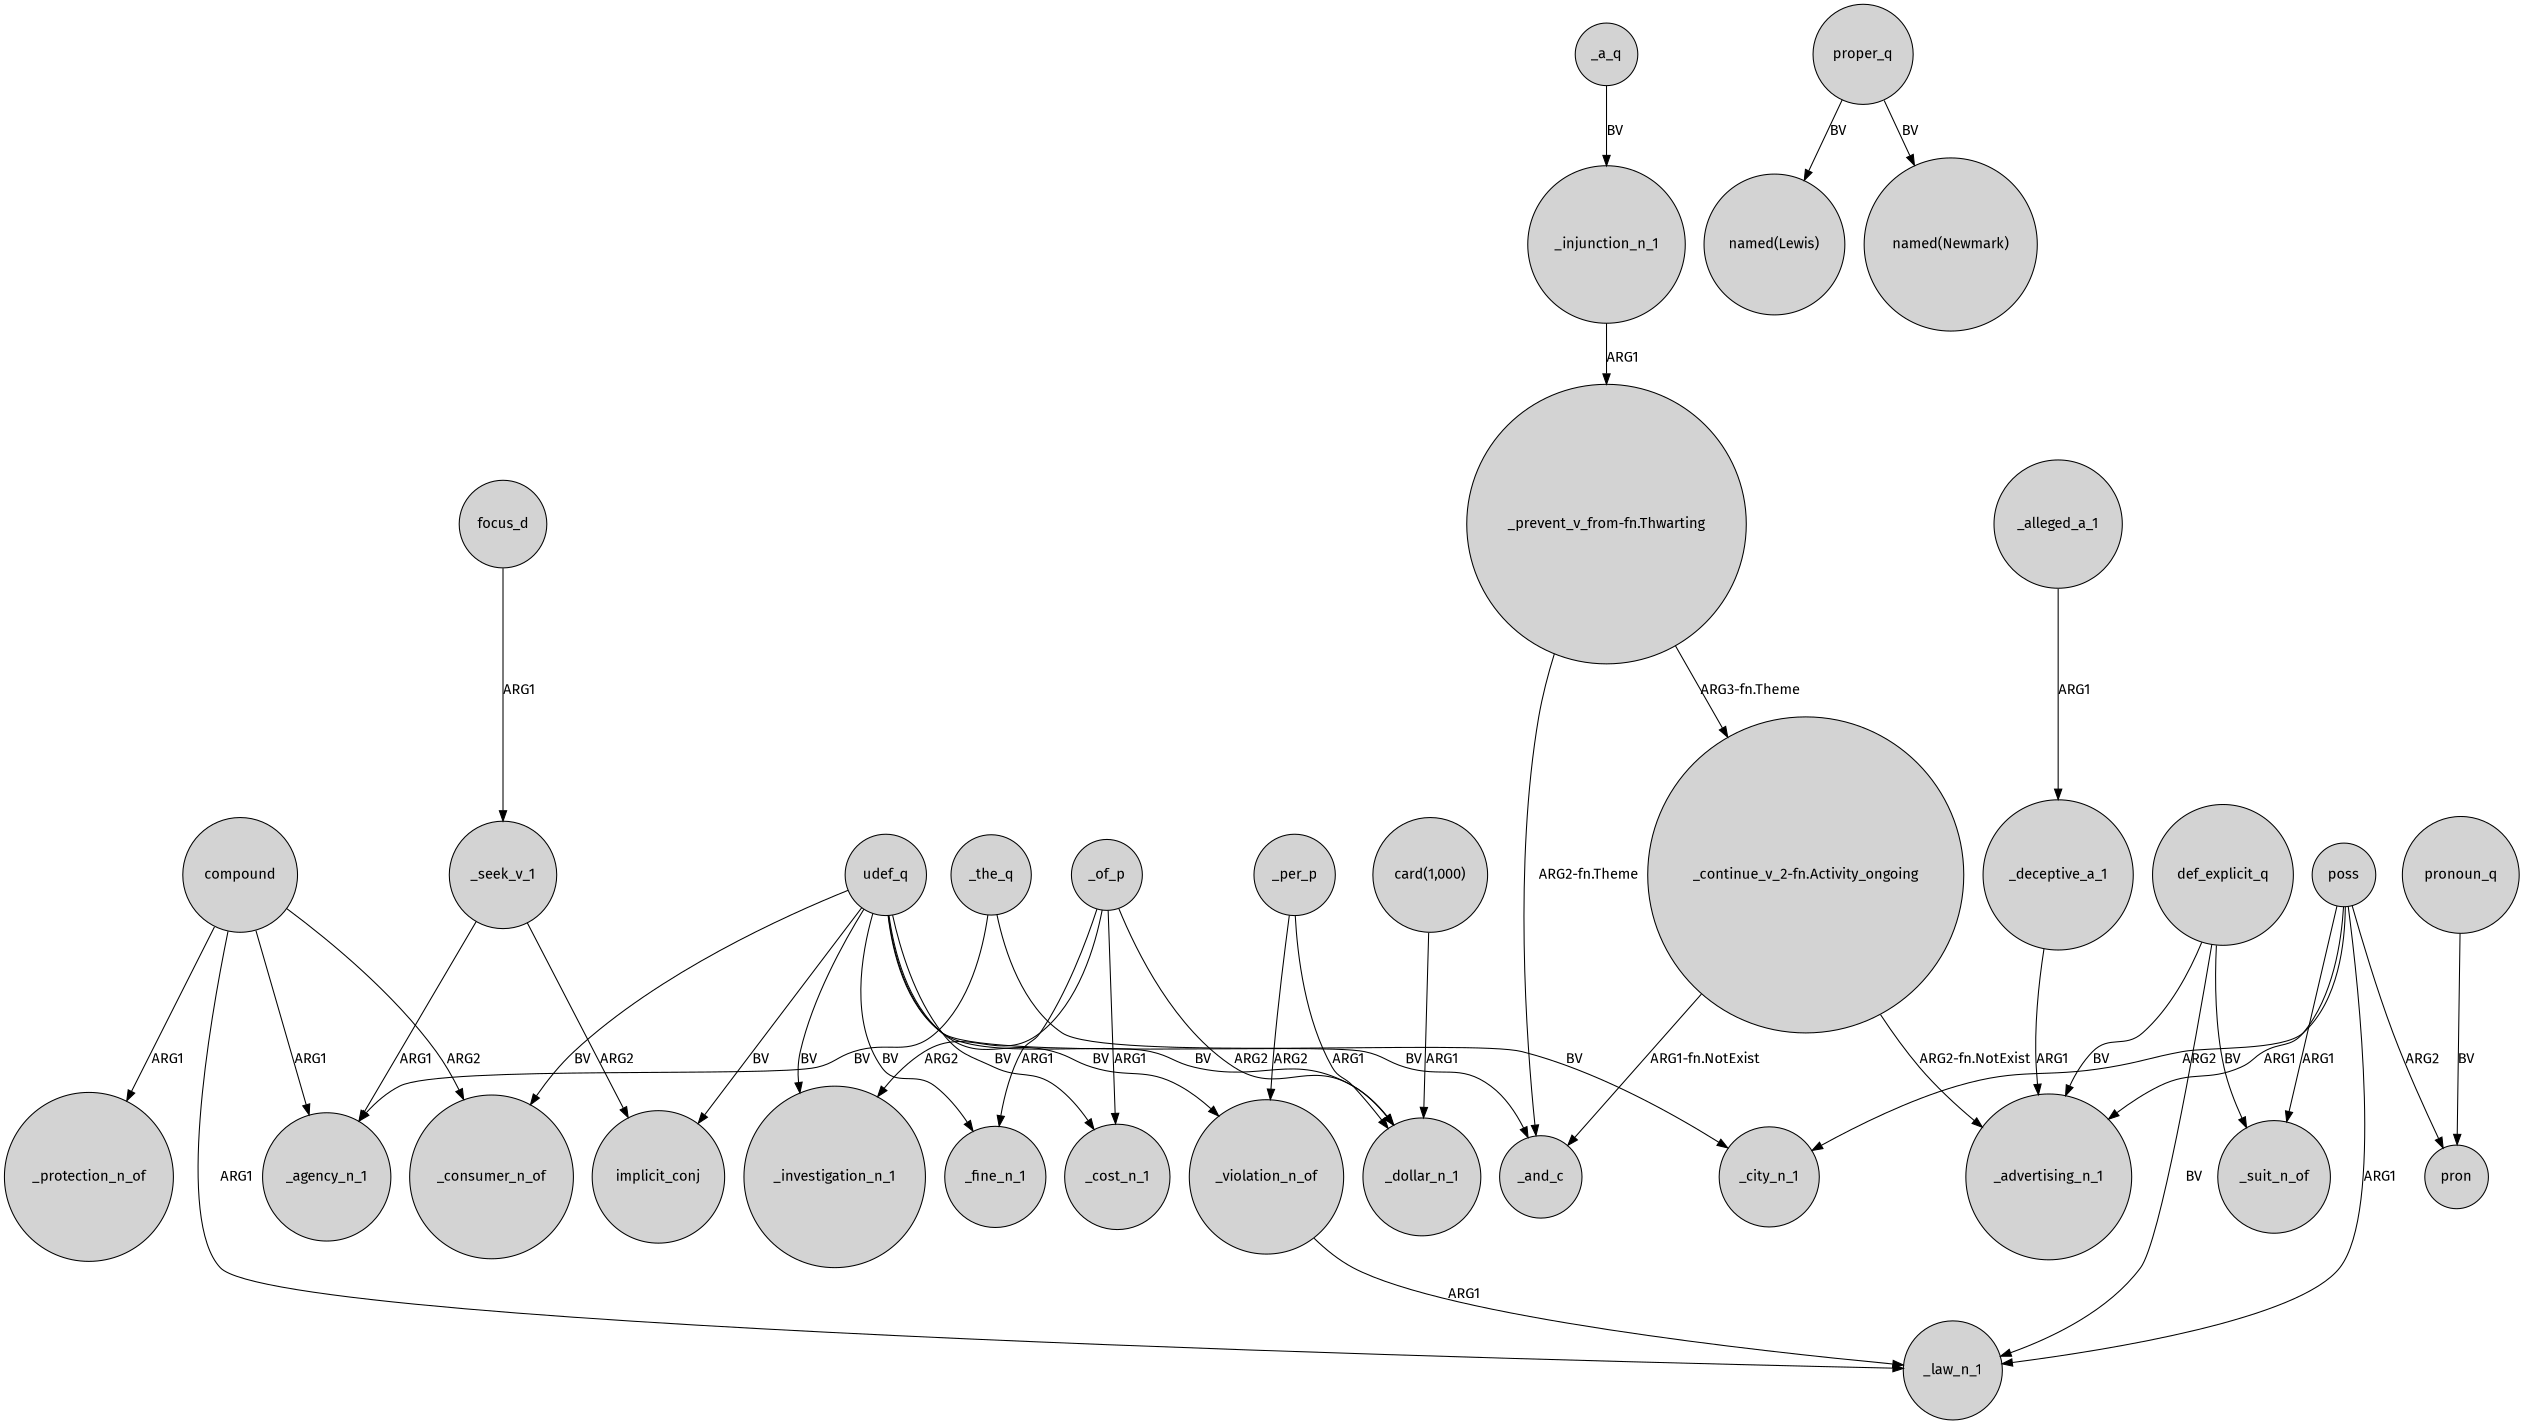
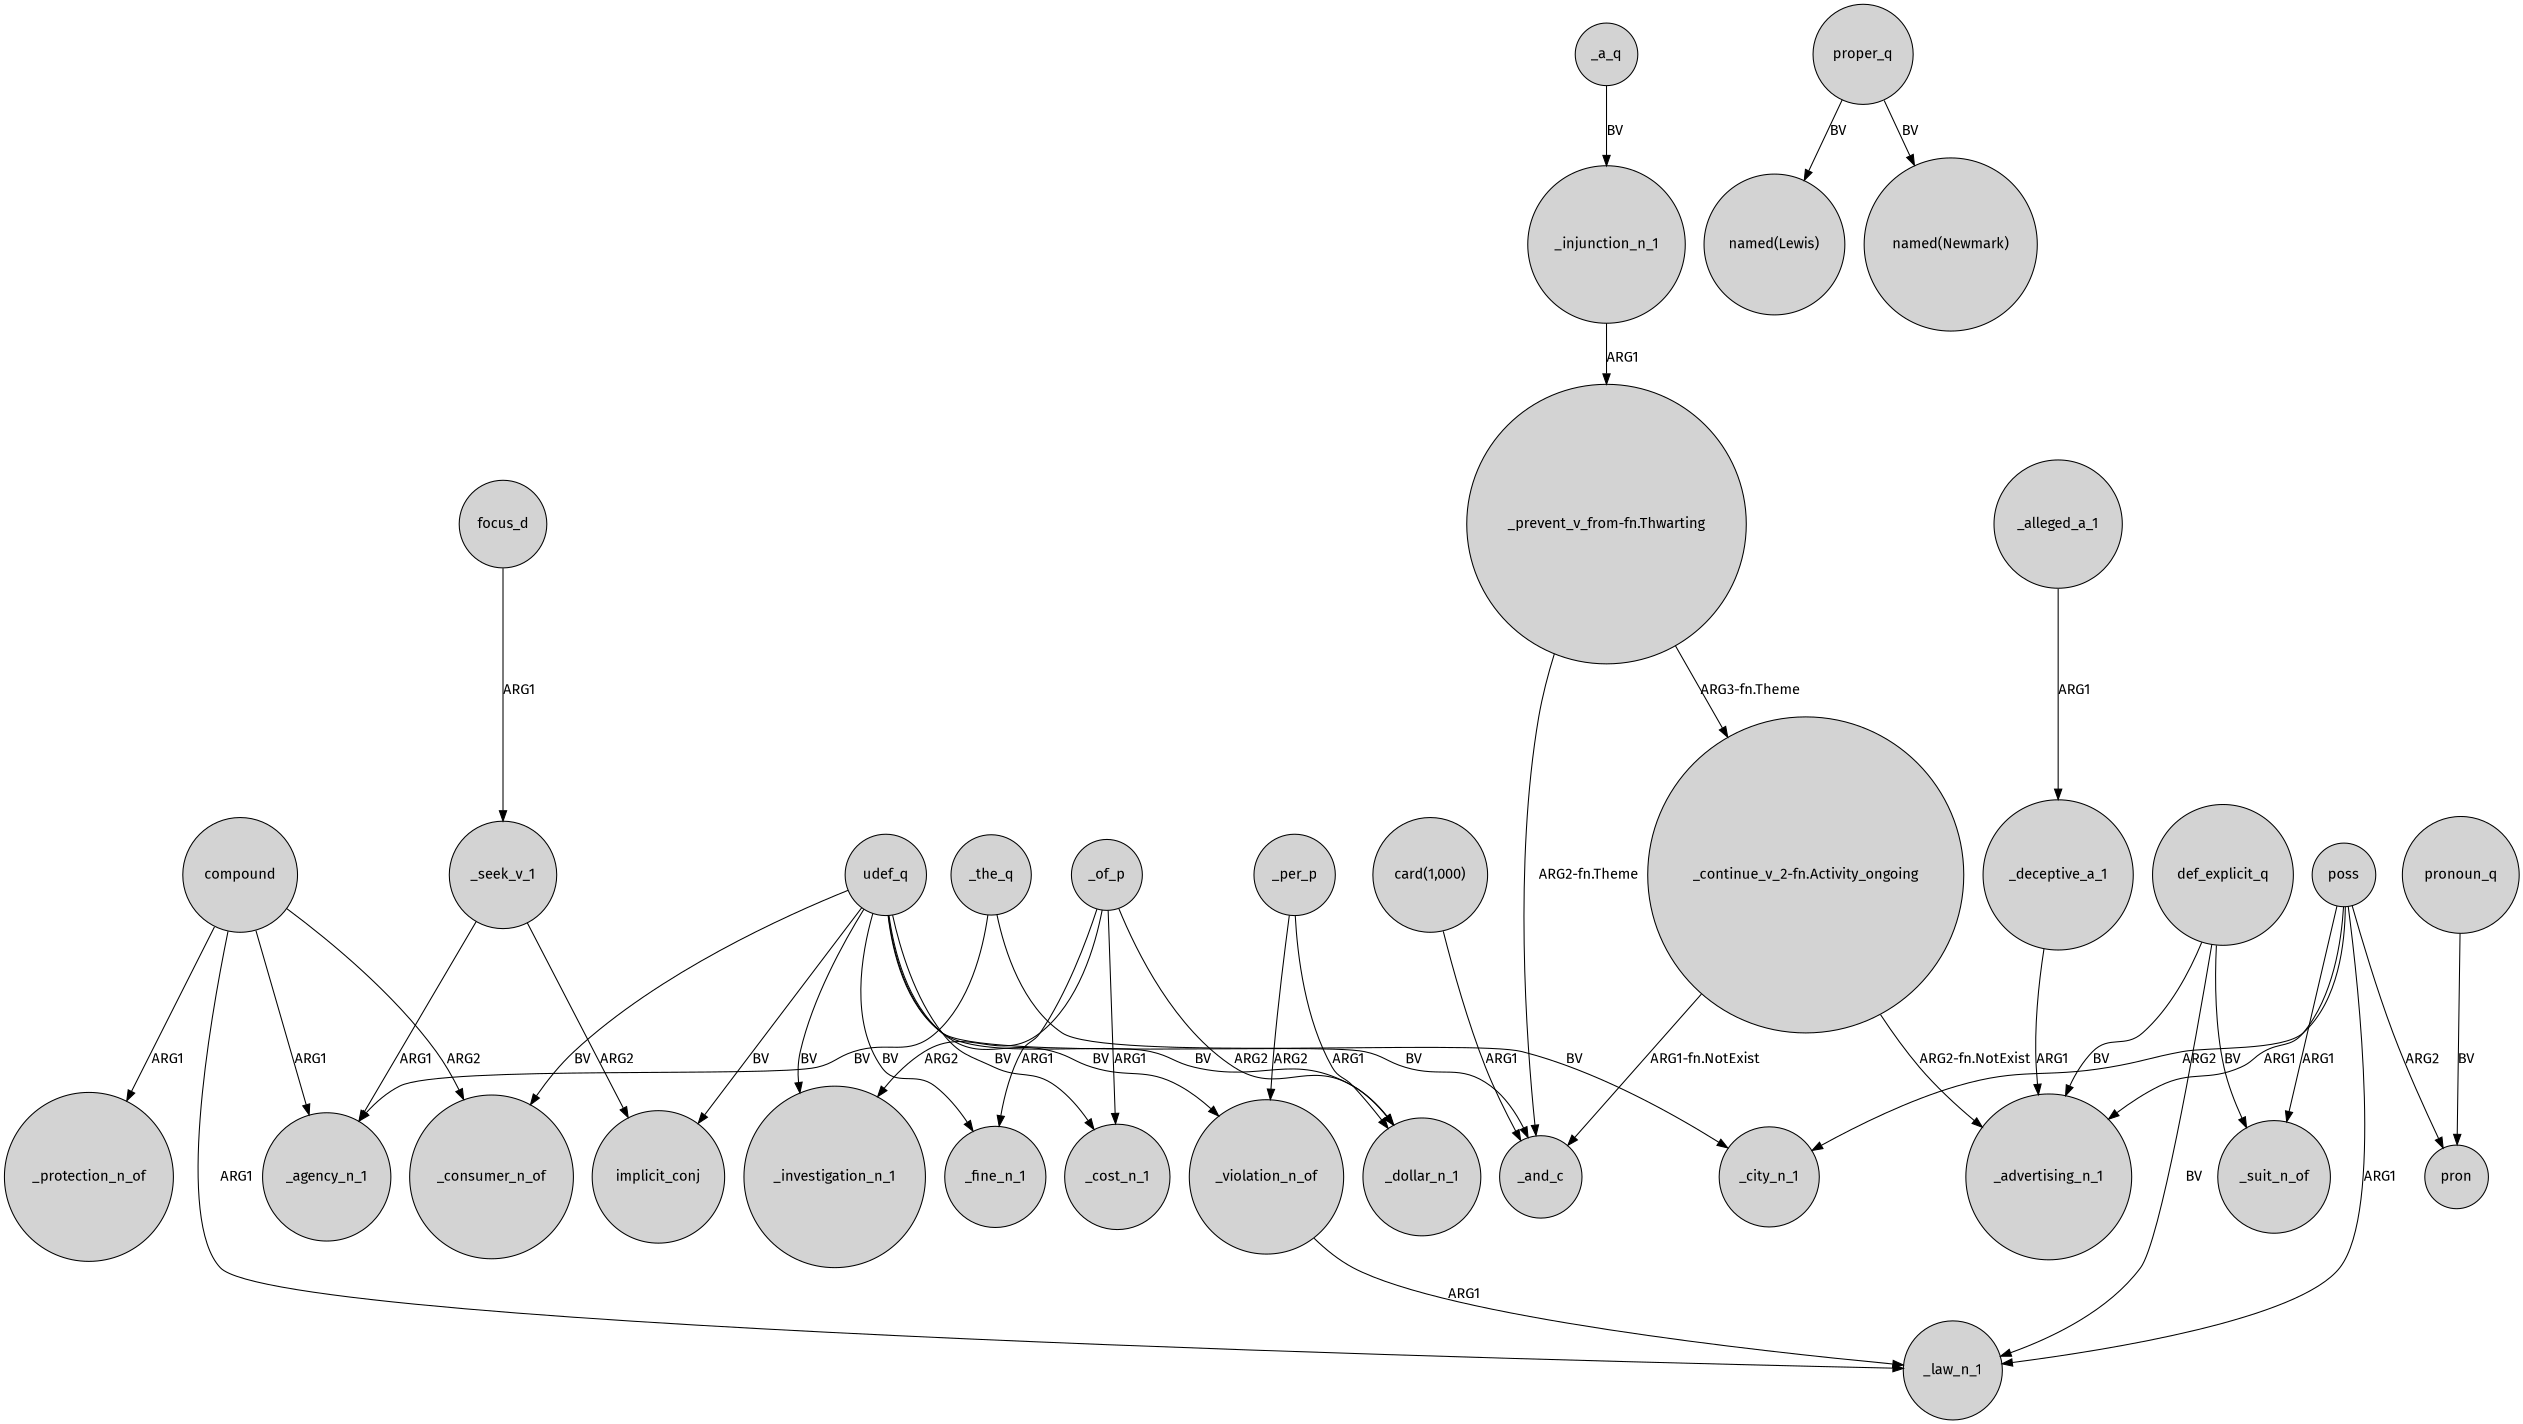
(1426, 1020) -> (1473, 1033)
